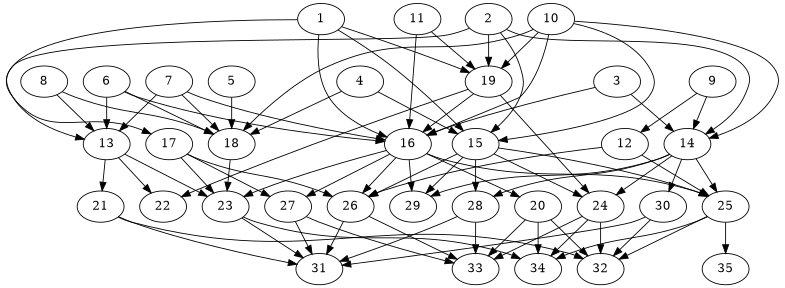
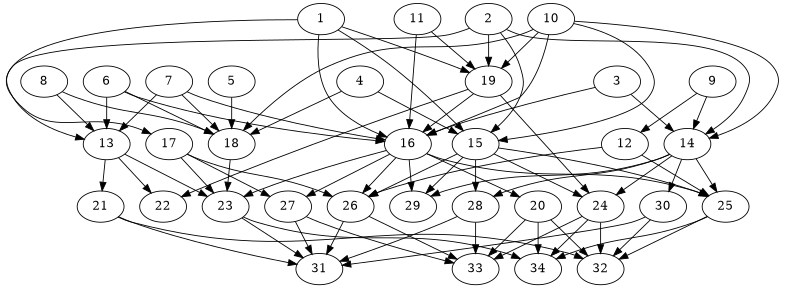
(726, 269) -> none
